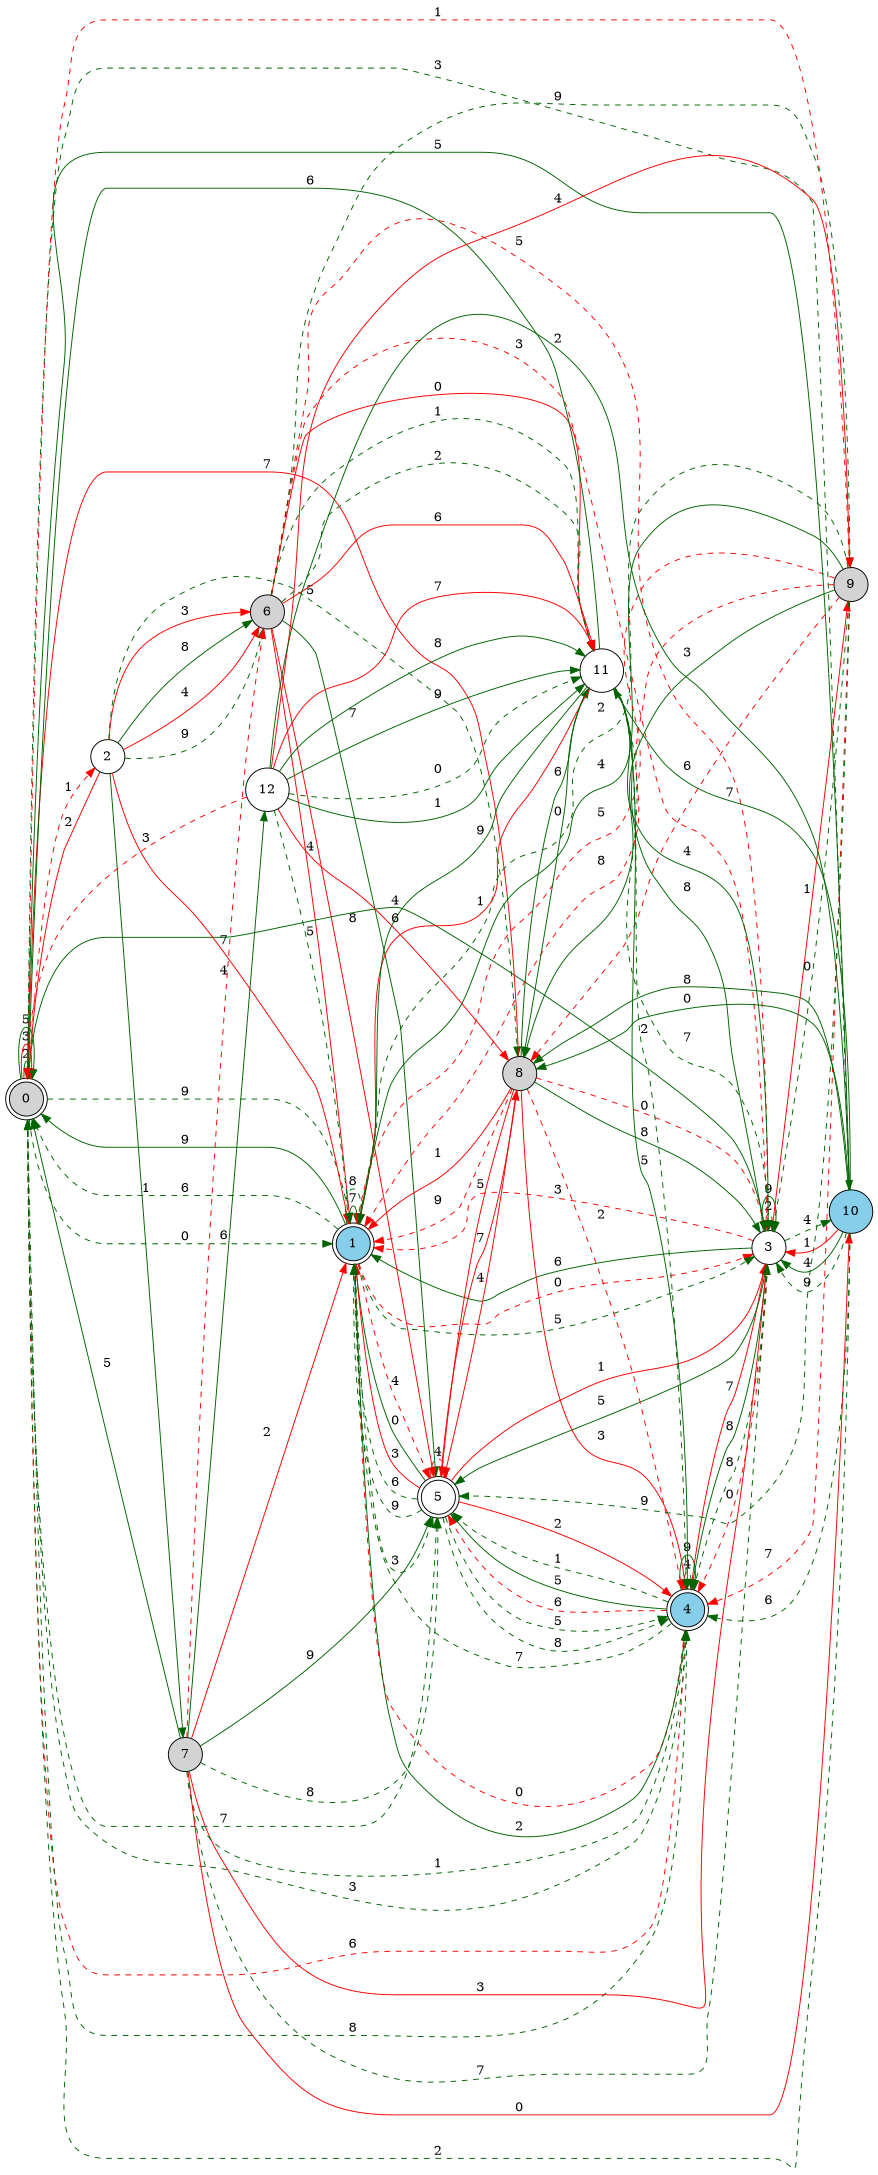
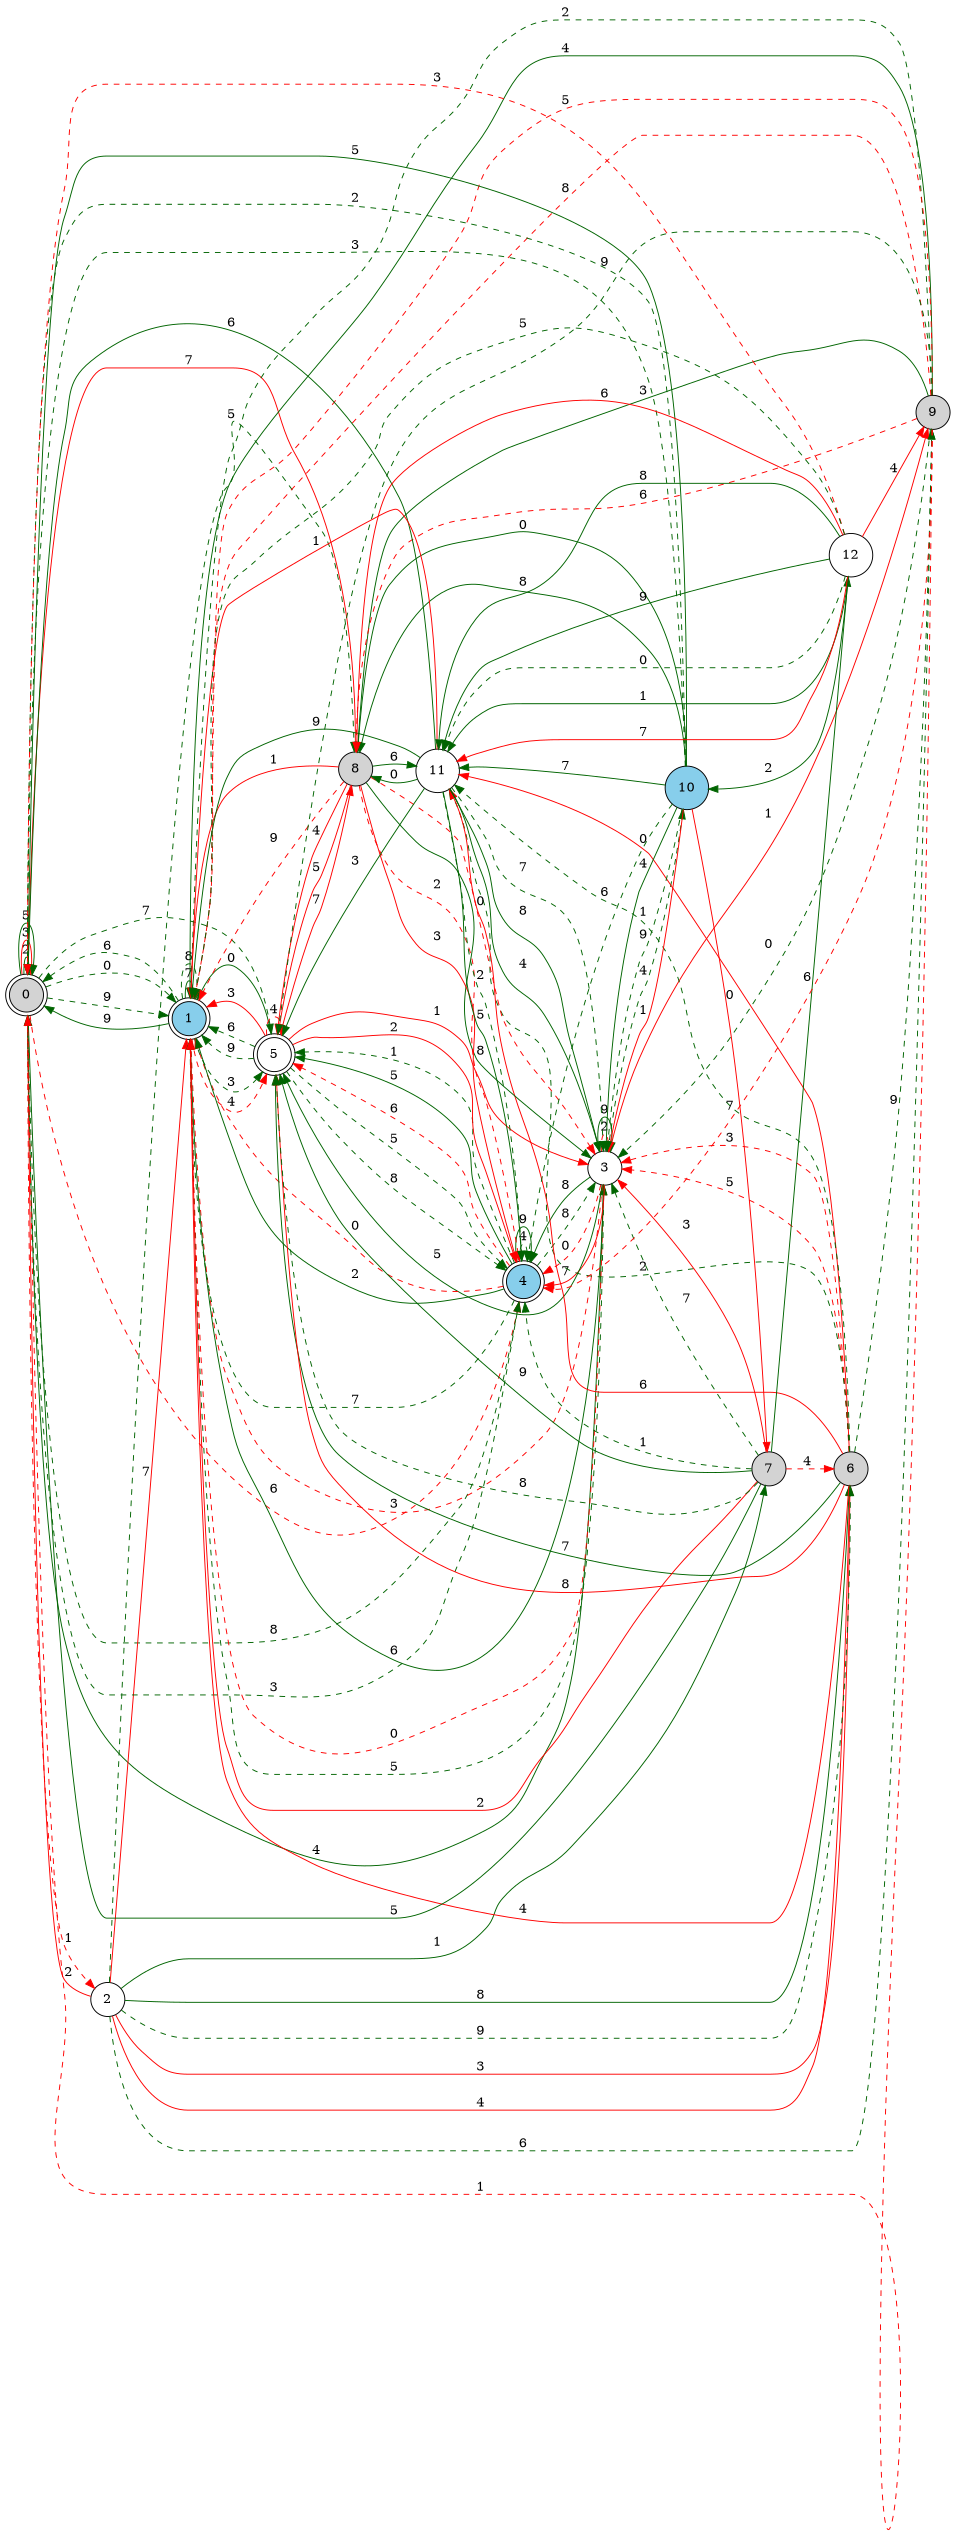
none -> (349, 904)
none -> (893, 1713)
(783, 2089) -> (742, 1124)
